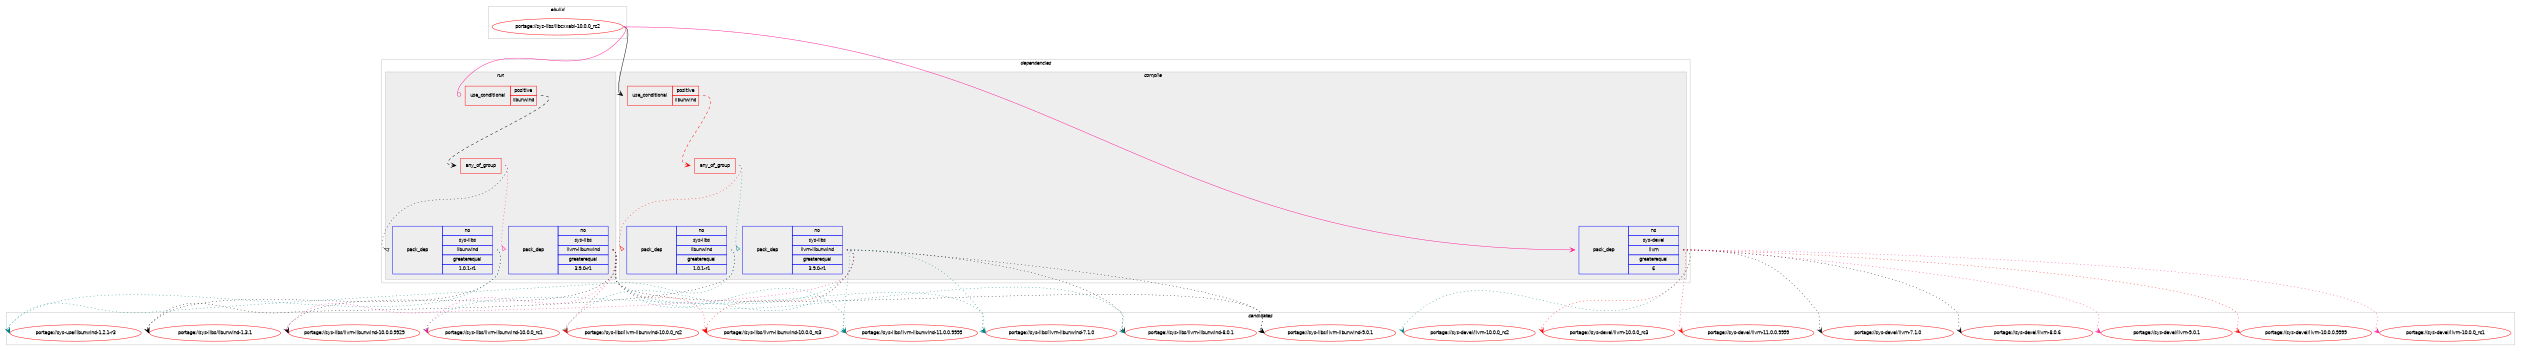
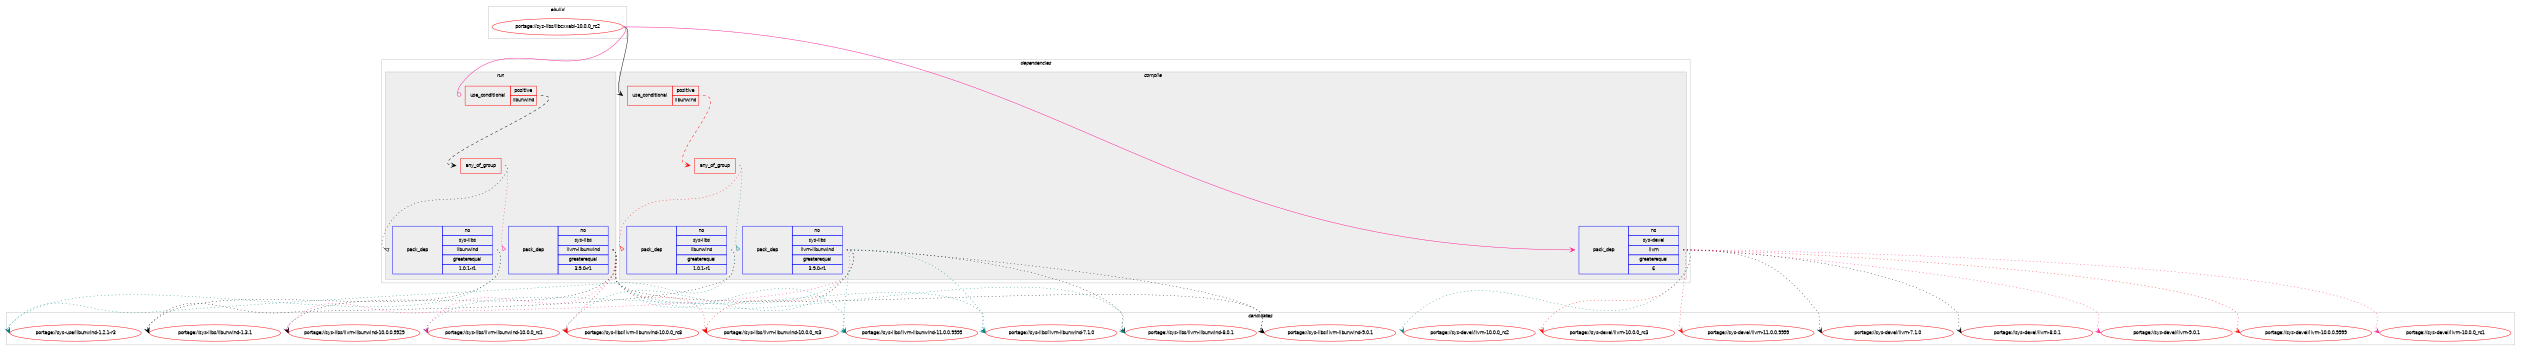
(633, 333) -> (633, 333)
(2027, 333) -> (2027, 333)
